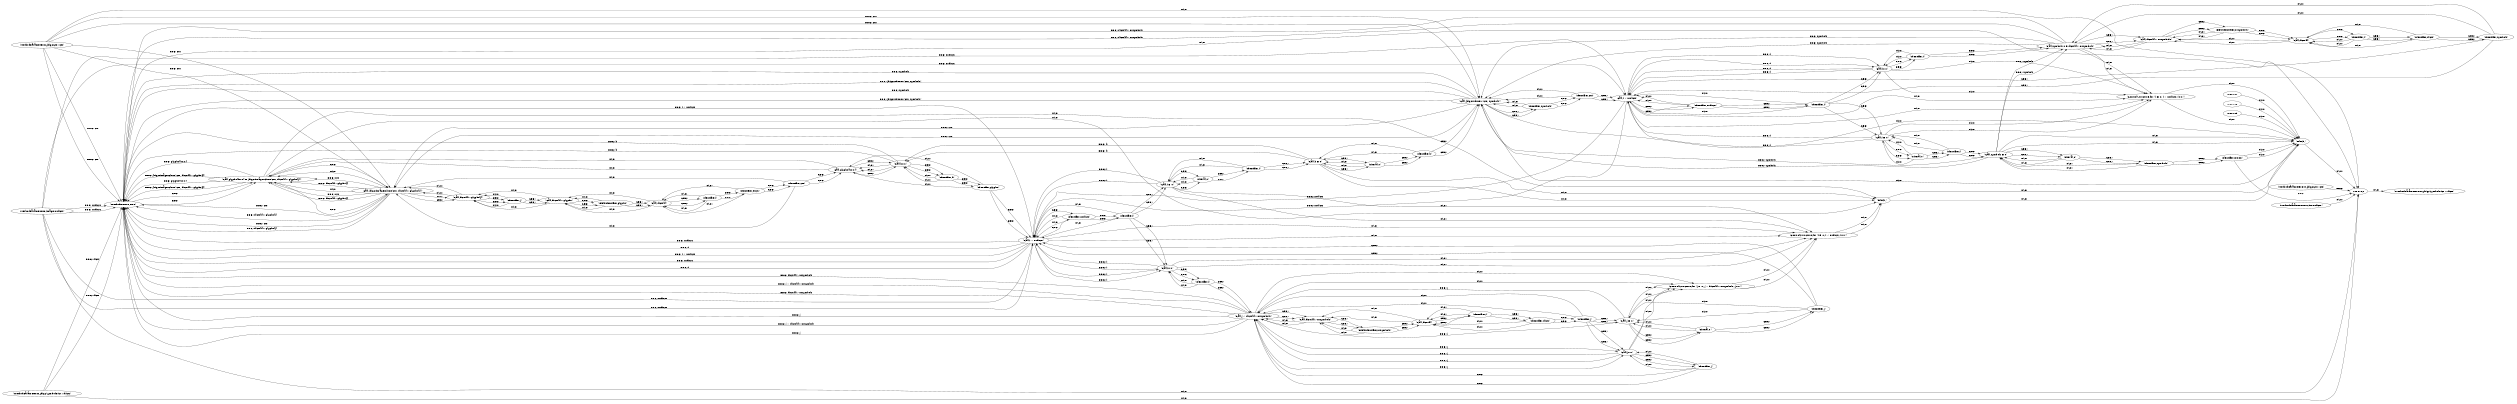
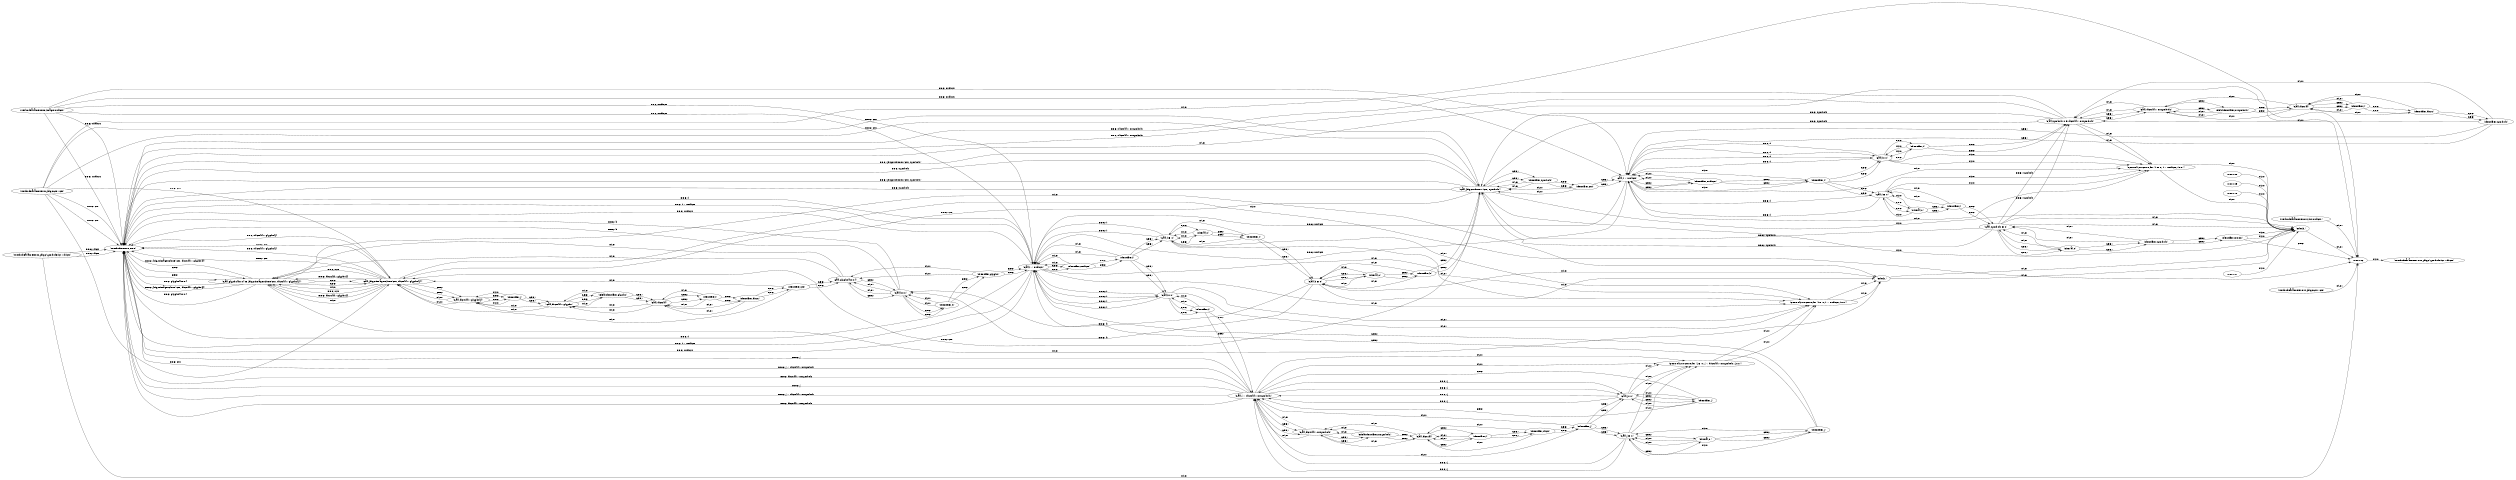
(2340, 188) -> (2340, 286)
none -> (2232, 193)
(1238, 393) -> (1372, 227)
